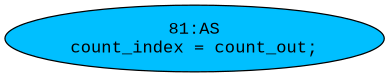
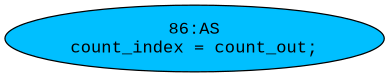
(195, 39) -> (195, 39)
